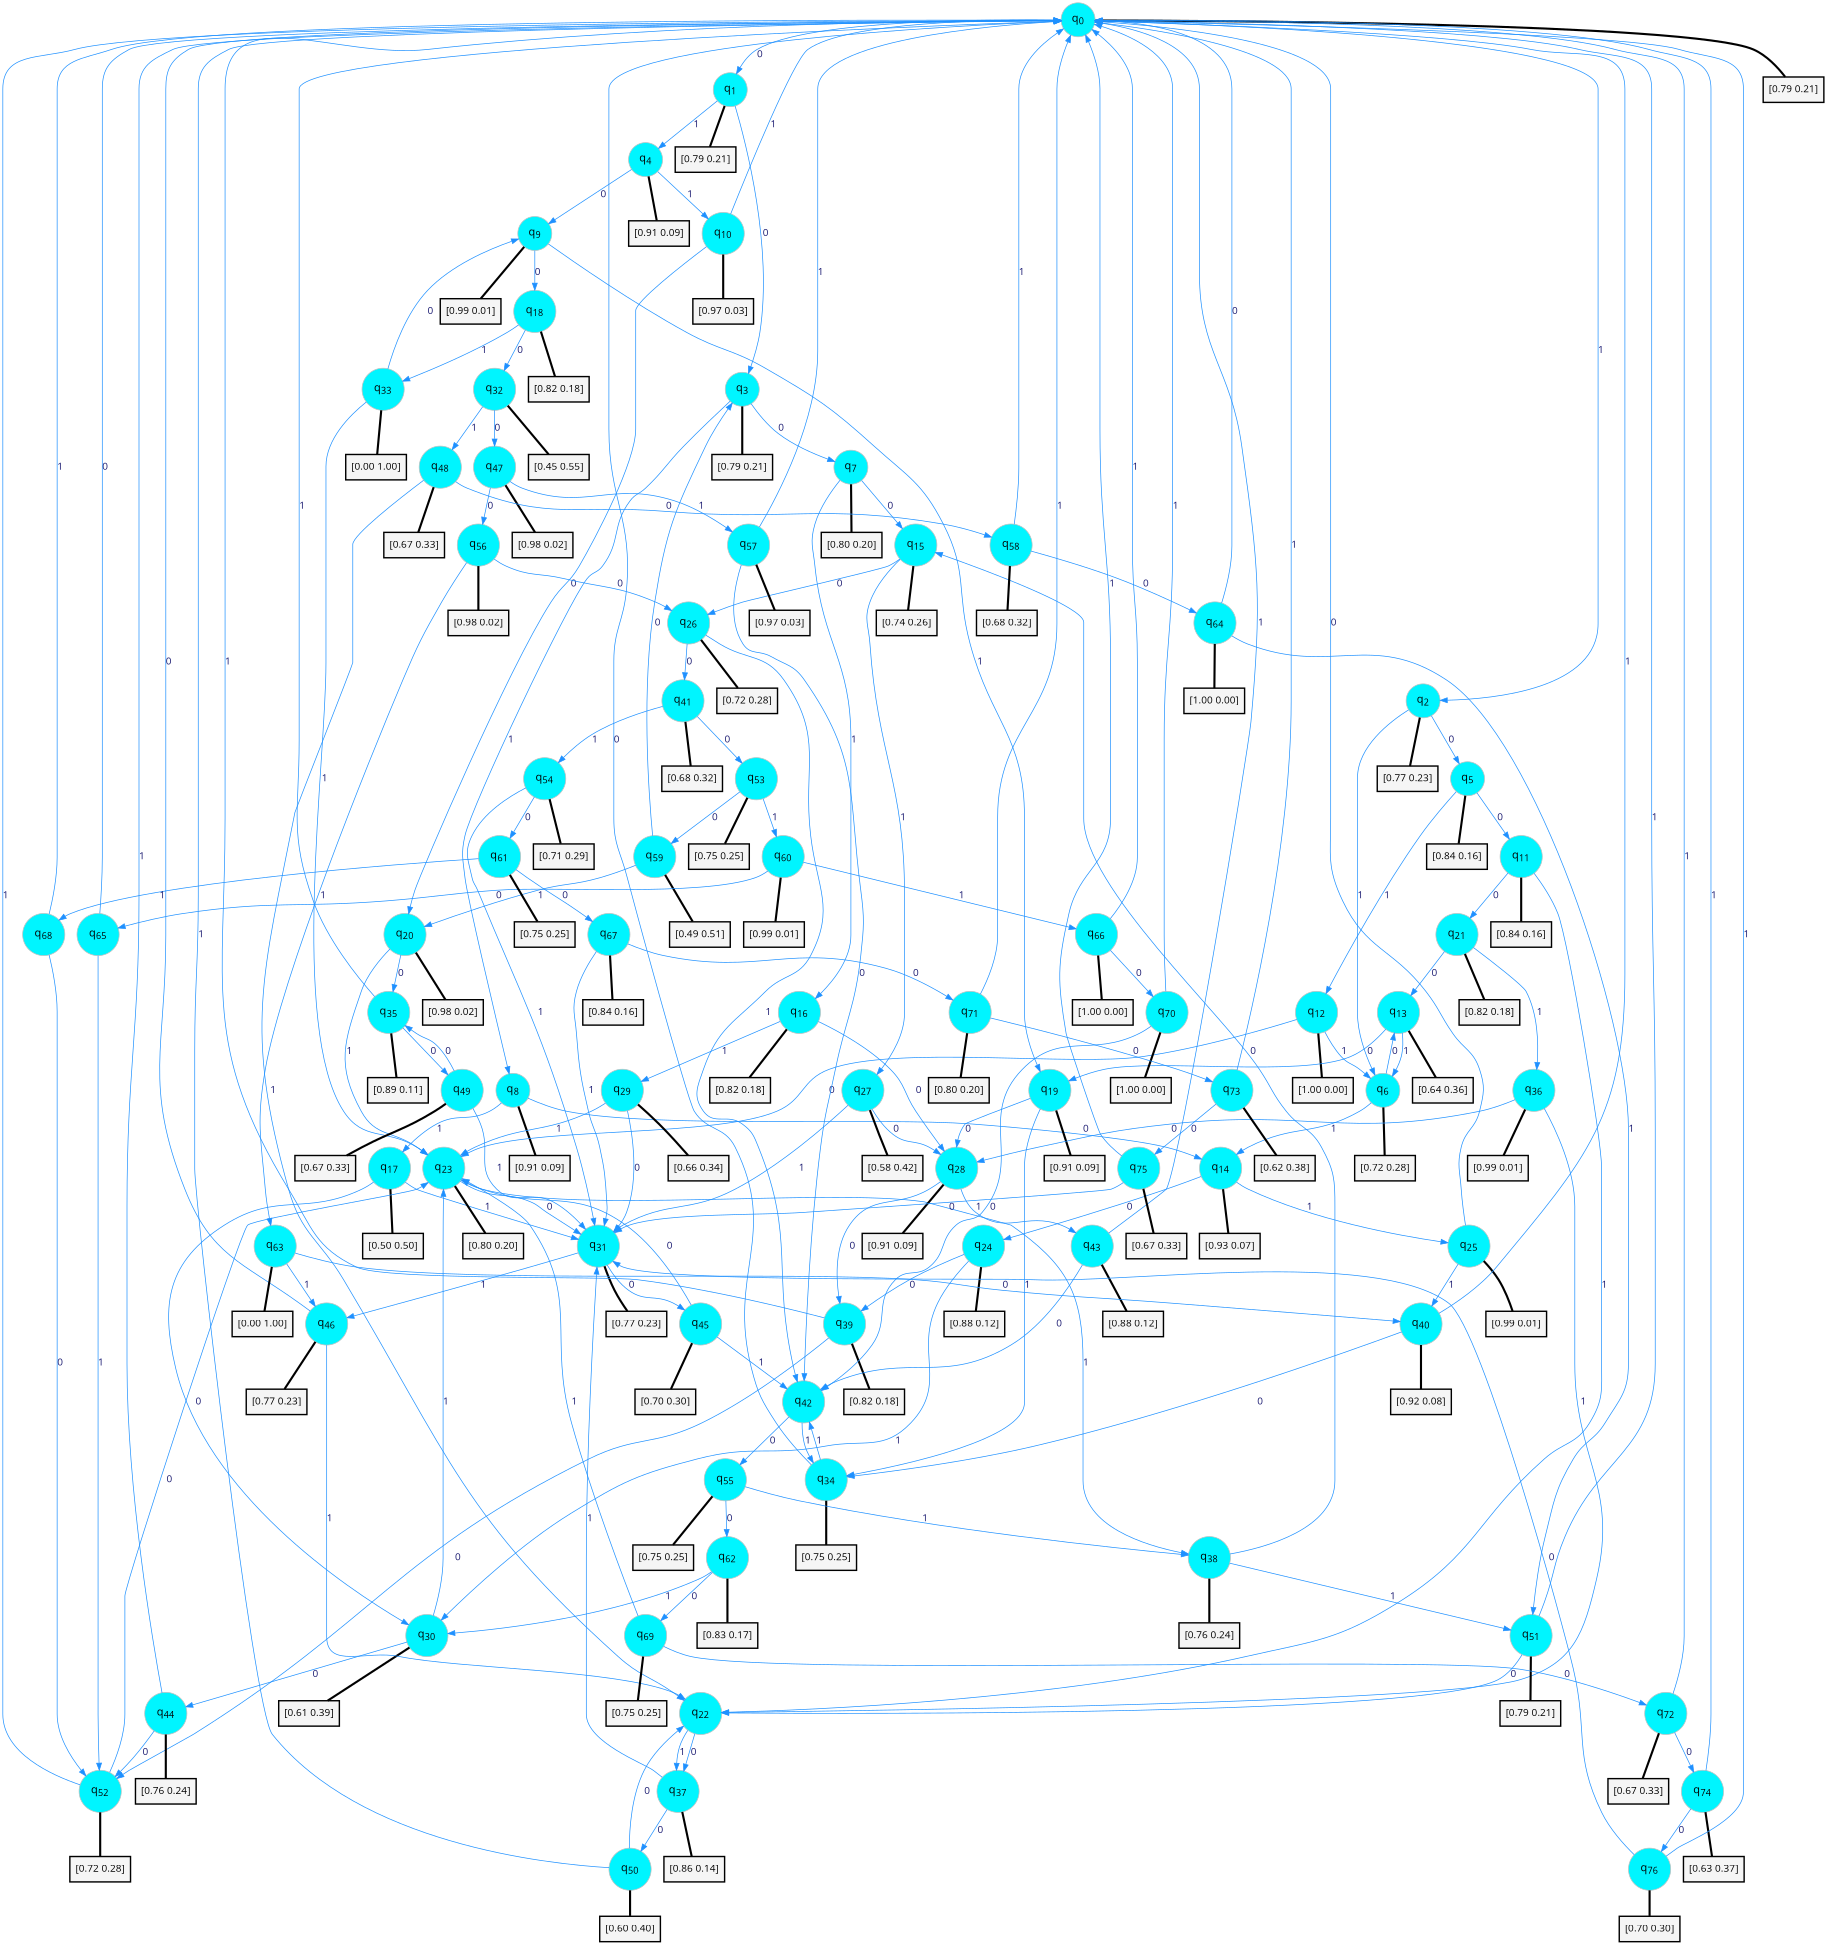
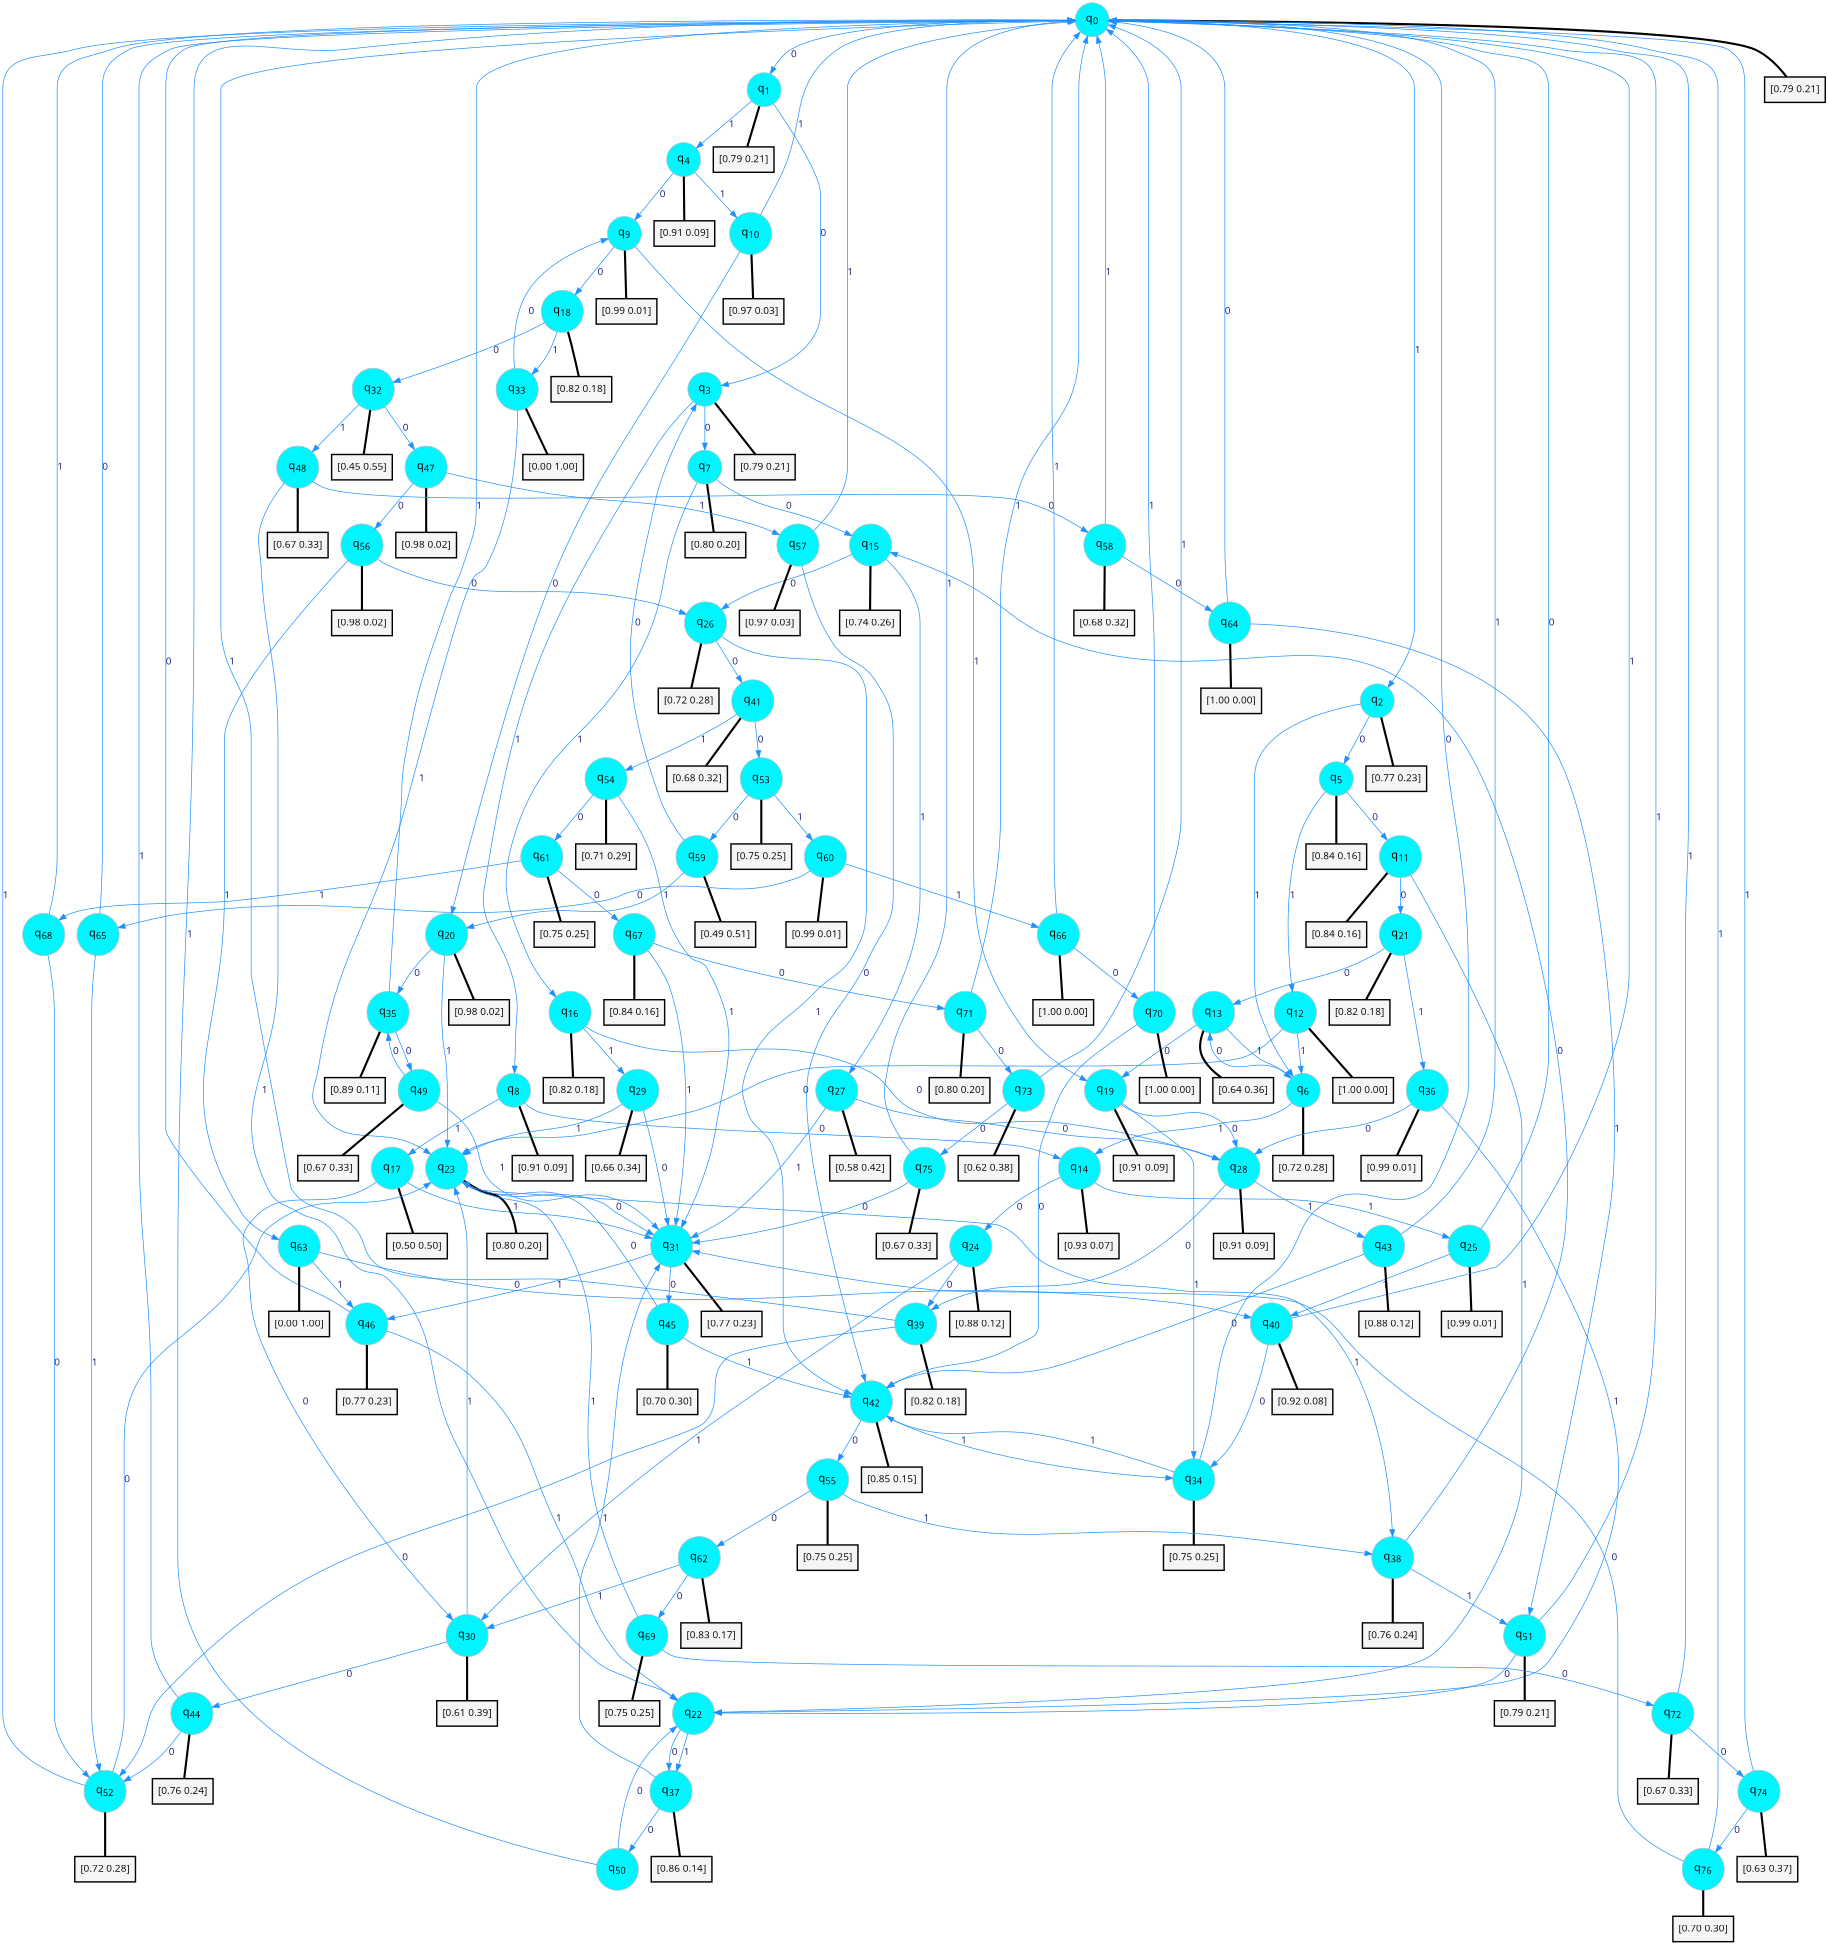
none -> (892, 1480)
(630, 1929) -> none
